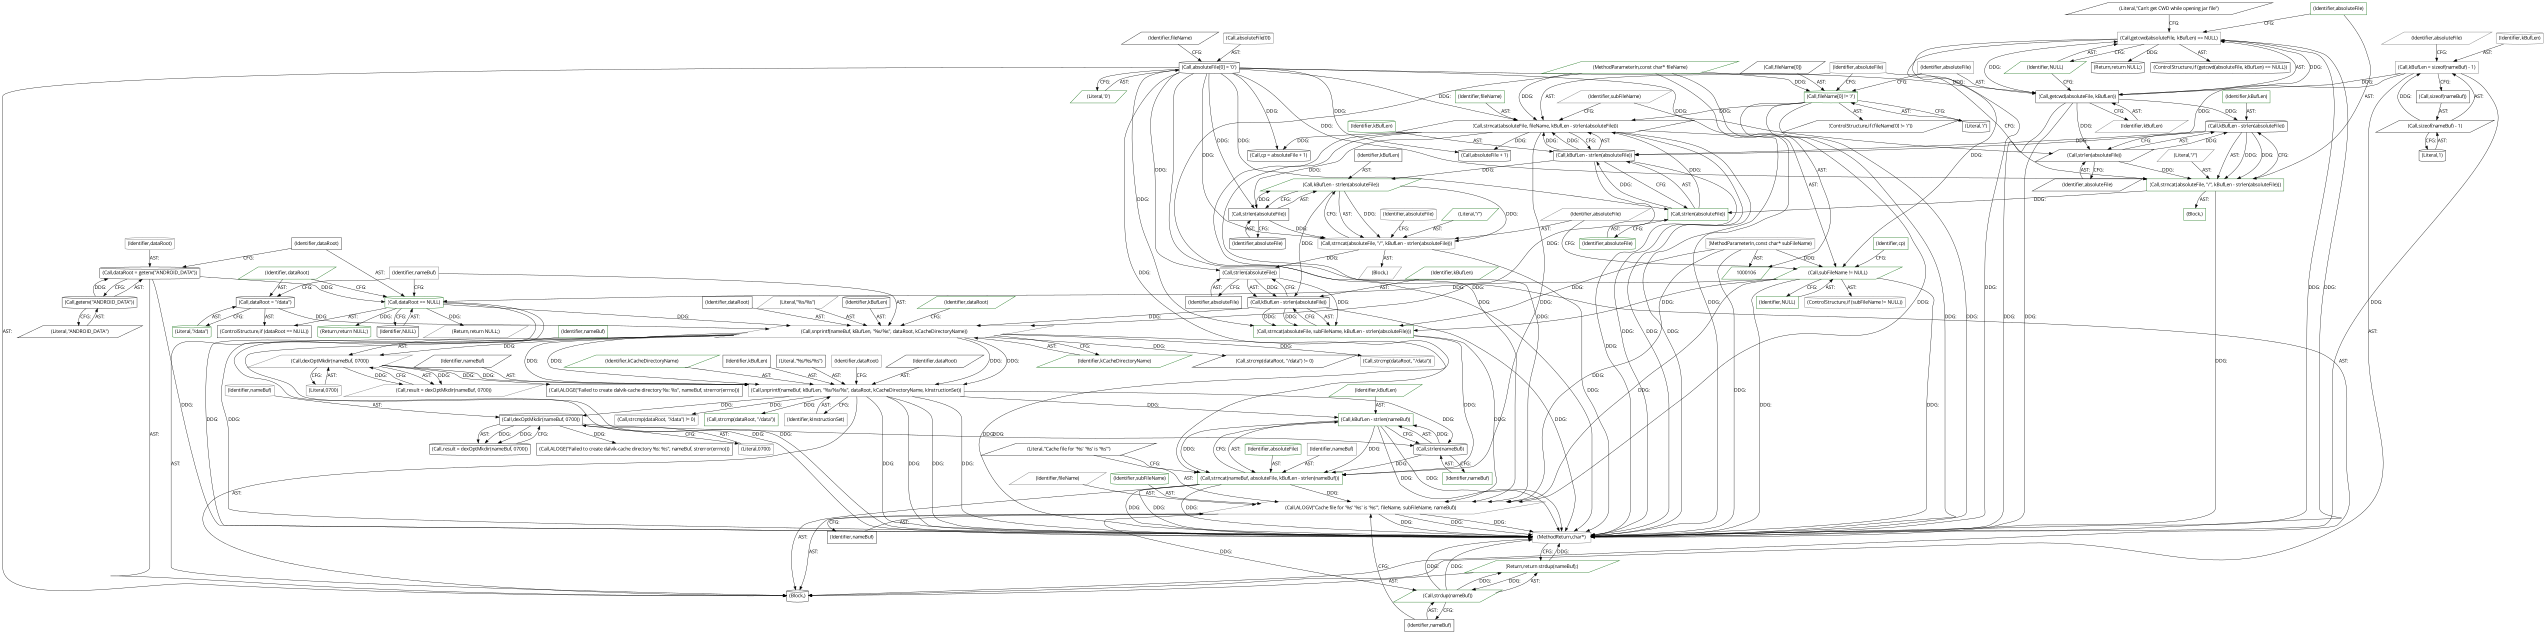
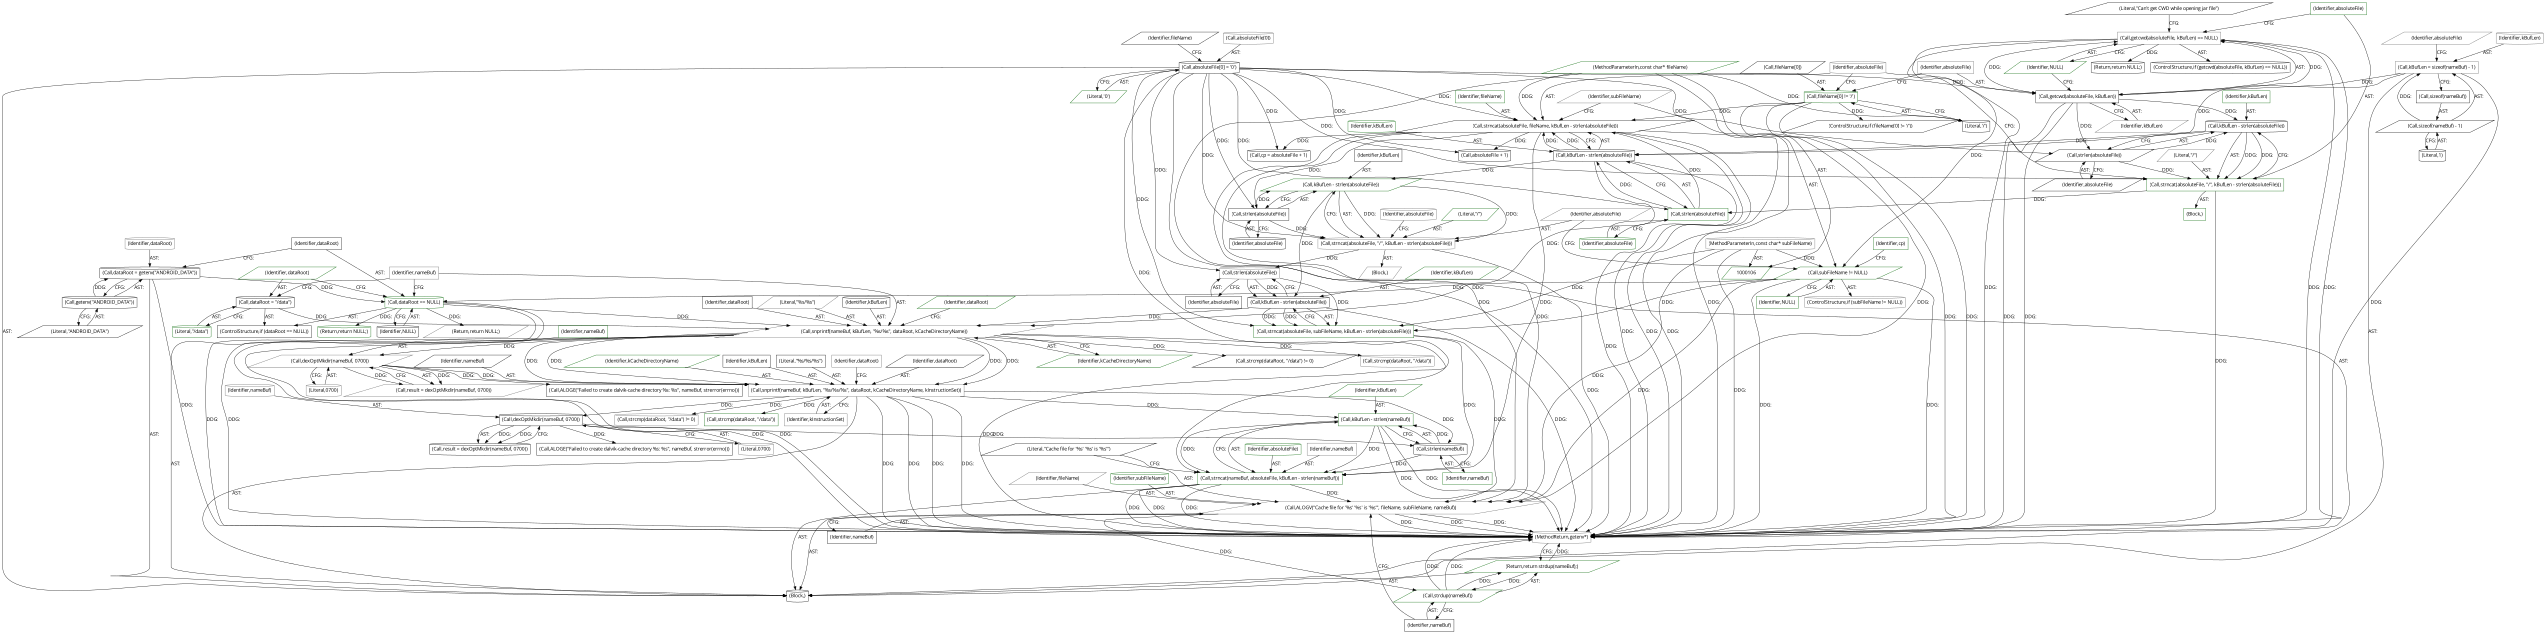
(1764, 77) -> (1825, 111)
(1859, 112) -> (1859, 112)
(1562, 537) -> (1562, 537)
